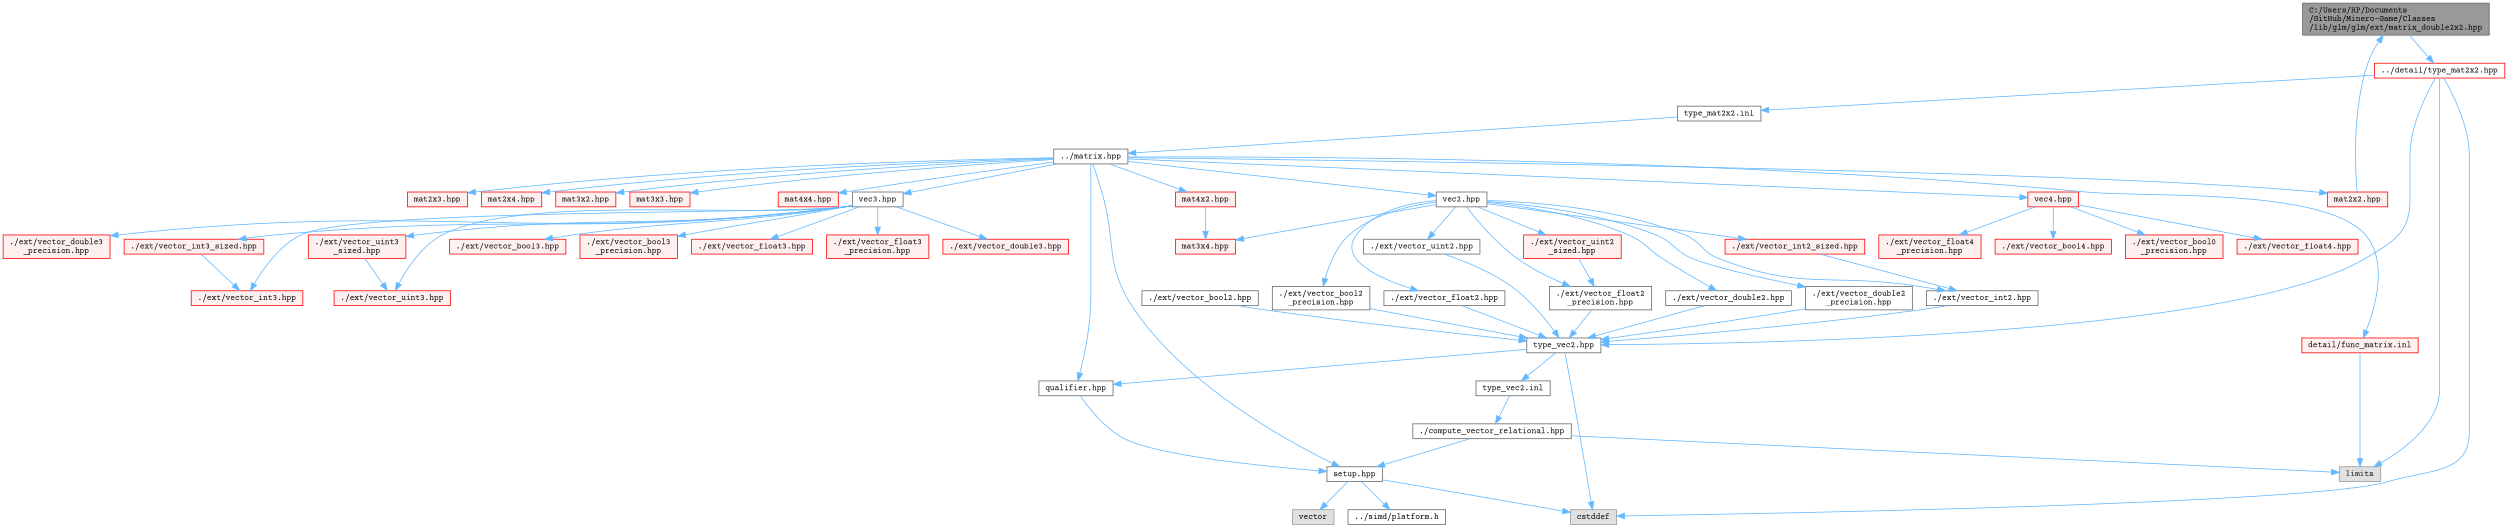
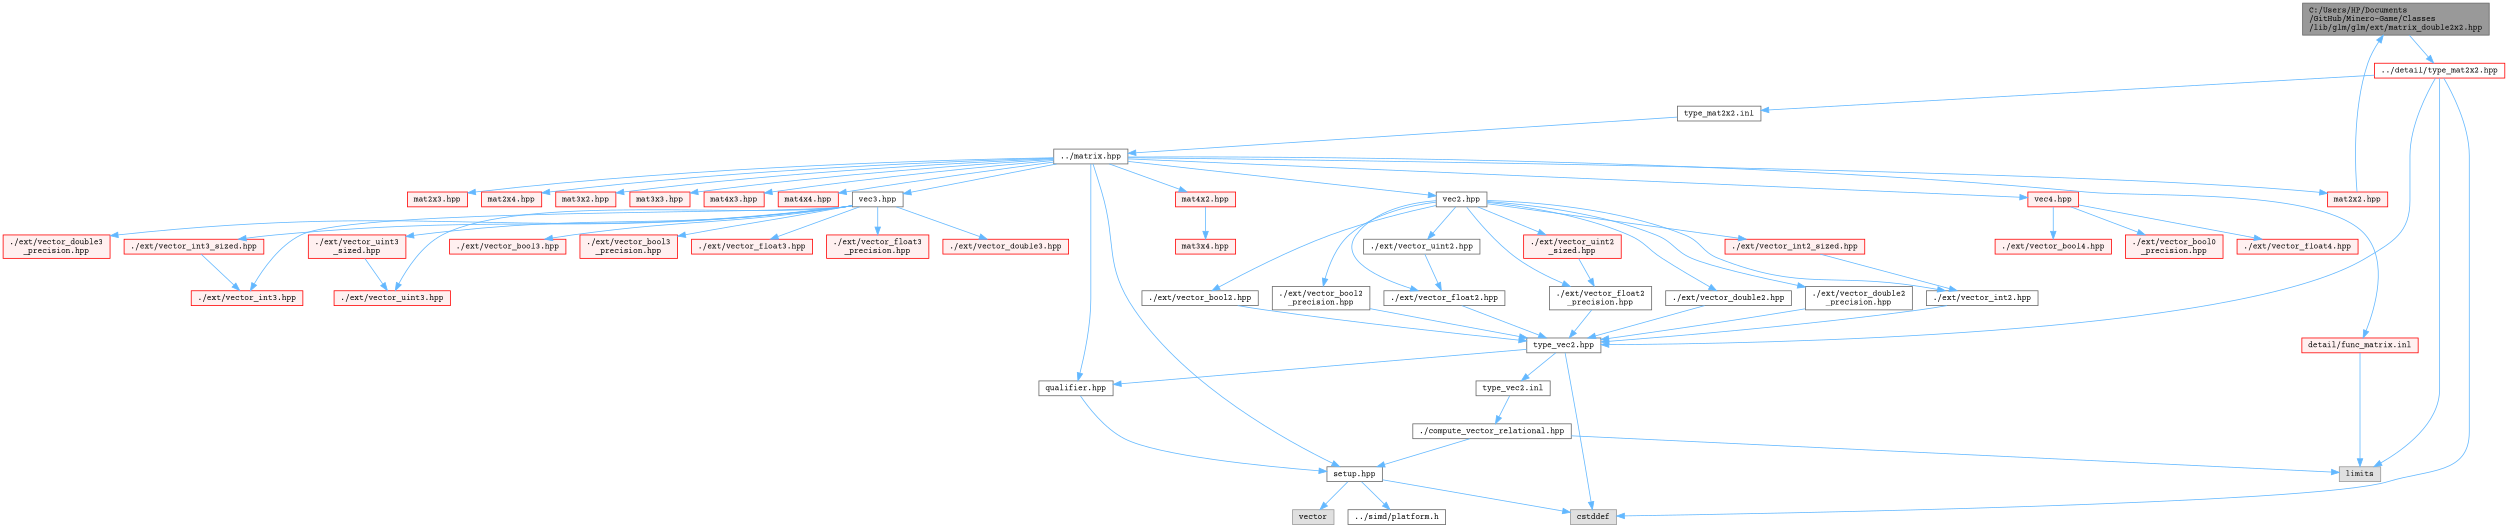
none -> (734, 199)
(1340, 221) -> (1324, 237)
(1930, 247) -> none
(1506, 283) -> (1431, 269)
